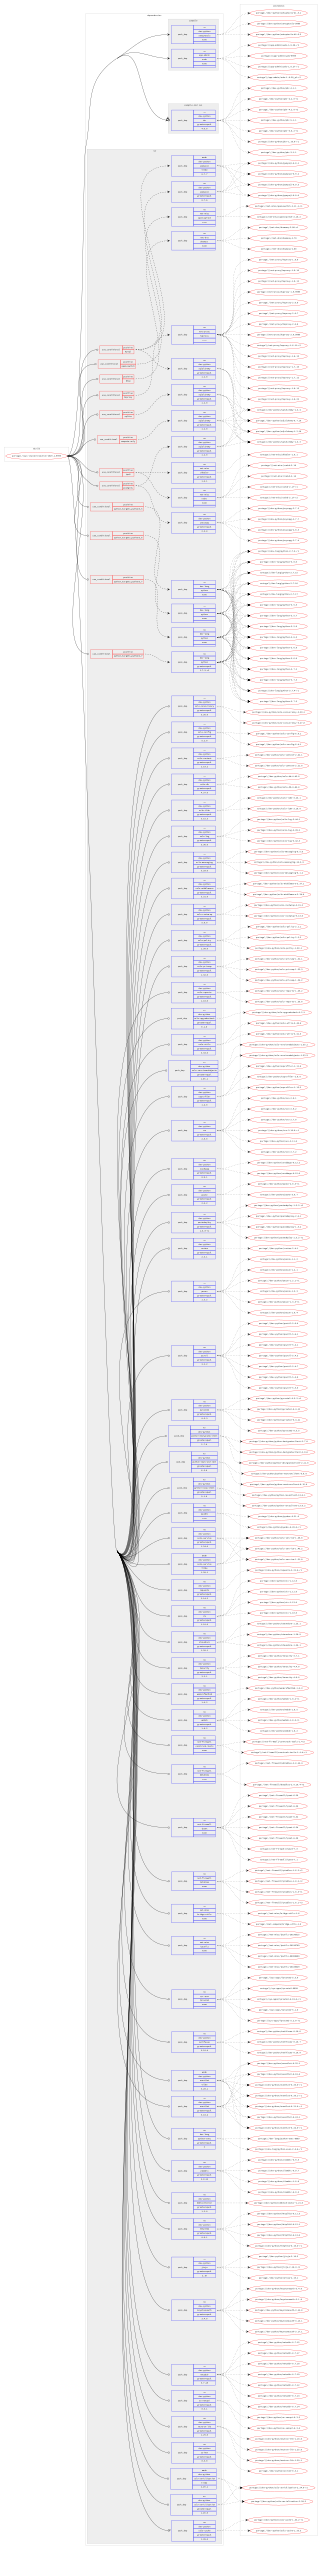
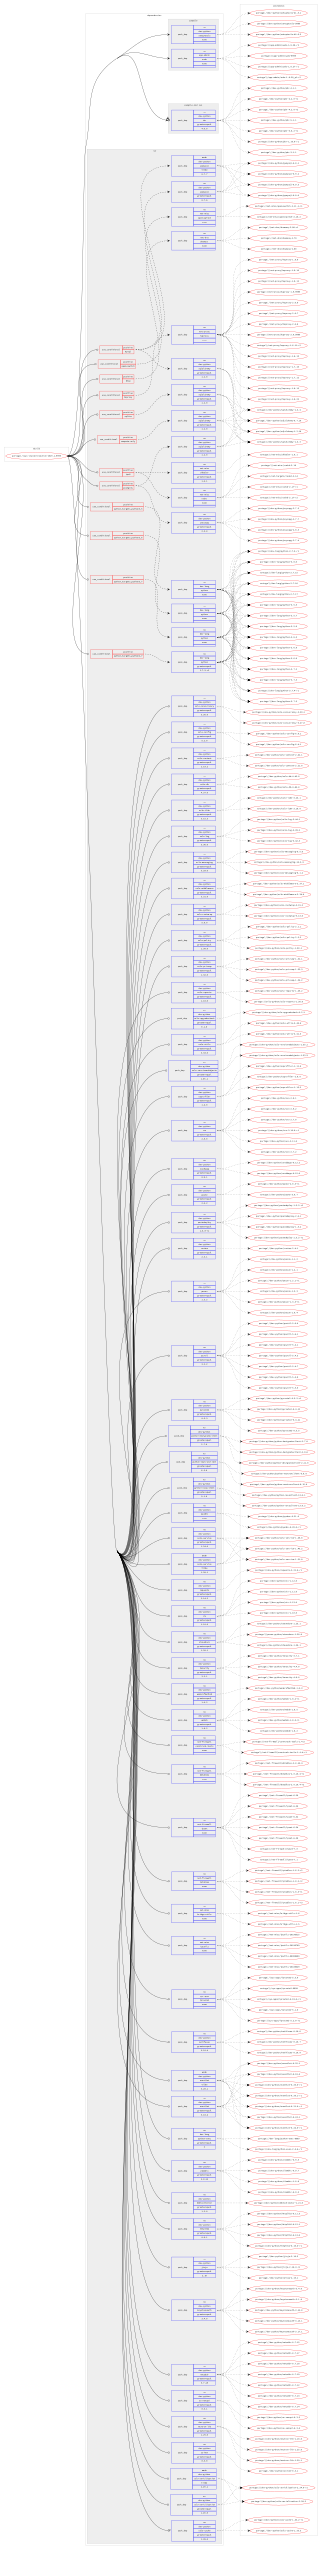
(279, 476) -> (279, 476)
(279, 1002) -> (279, 1002)
(279, 1635) -> (279, 1635)
none -> (279, 1774)
(279, 1924) -> (279, 1924)
